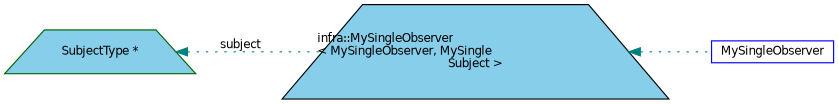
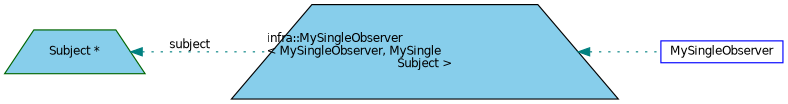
(100, 52) -> (75, 52)
